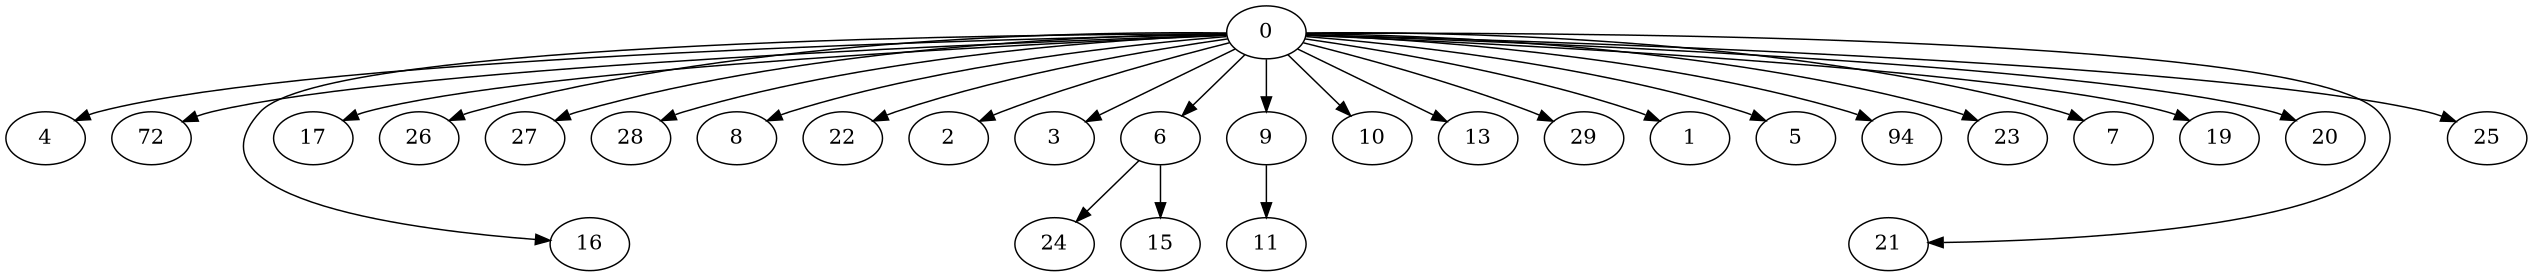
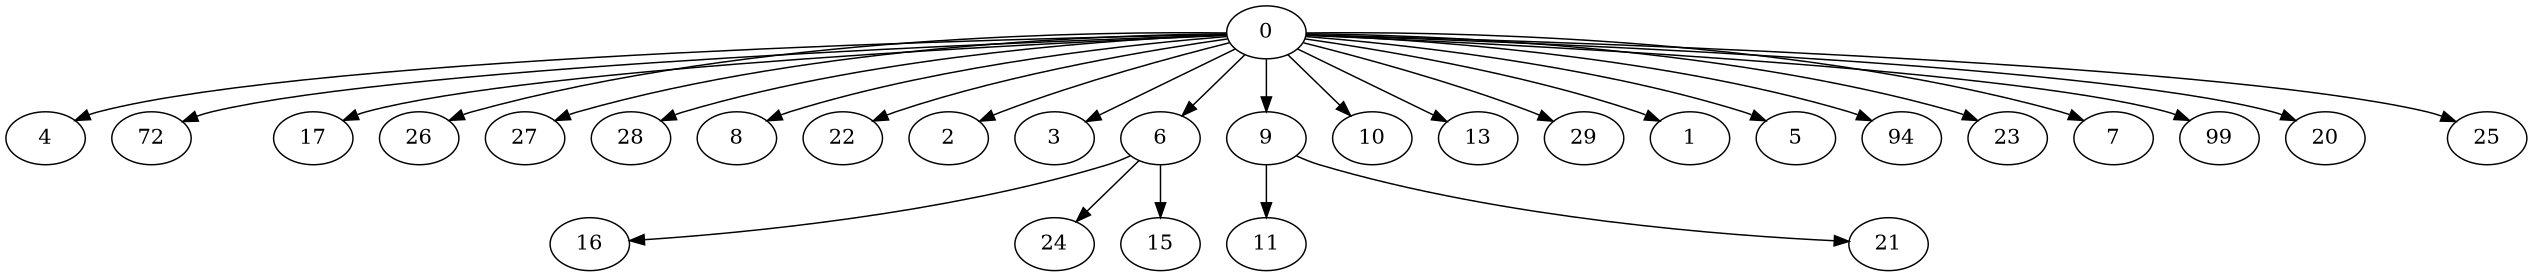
(2099, 56) -> (1563, 215)
(248, 134) -> (890, 212)
(2219, 138) -> (2219, 138)
